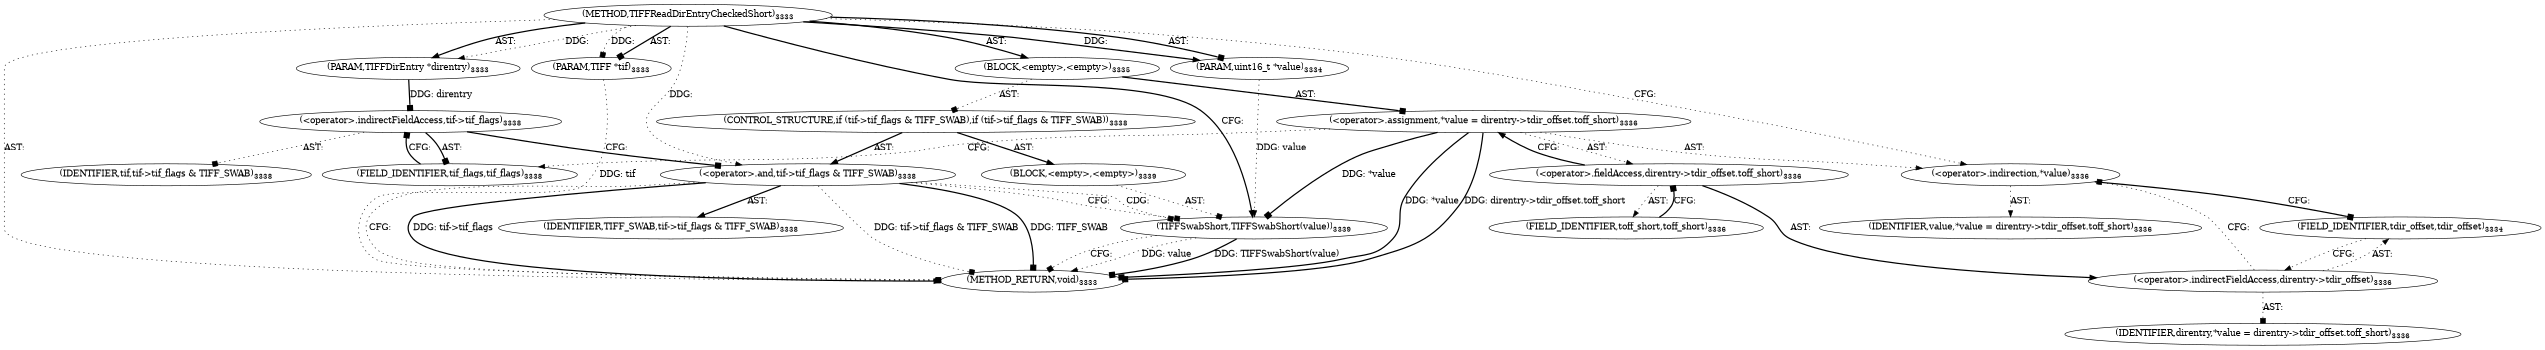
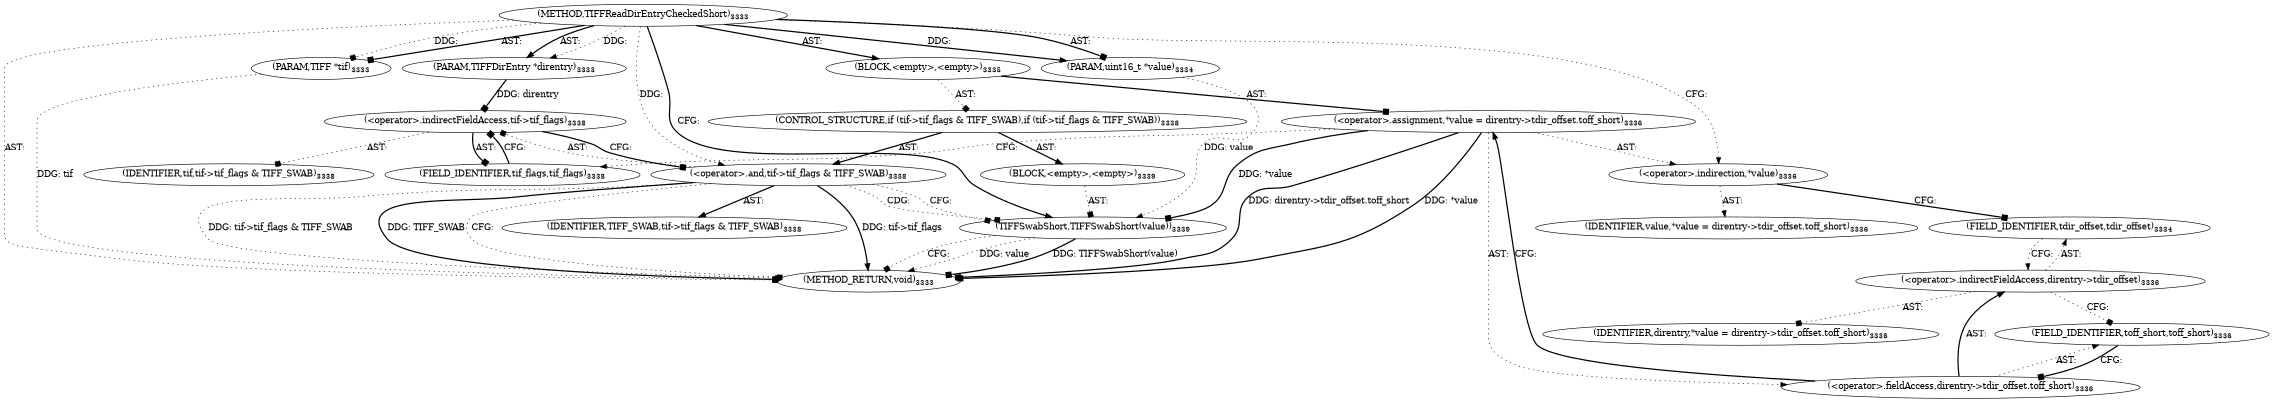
none -> (600, 158)
(2190, 208) -> (2079, 306)
